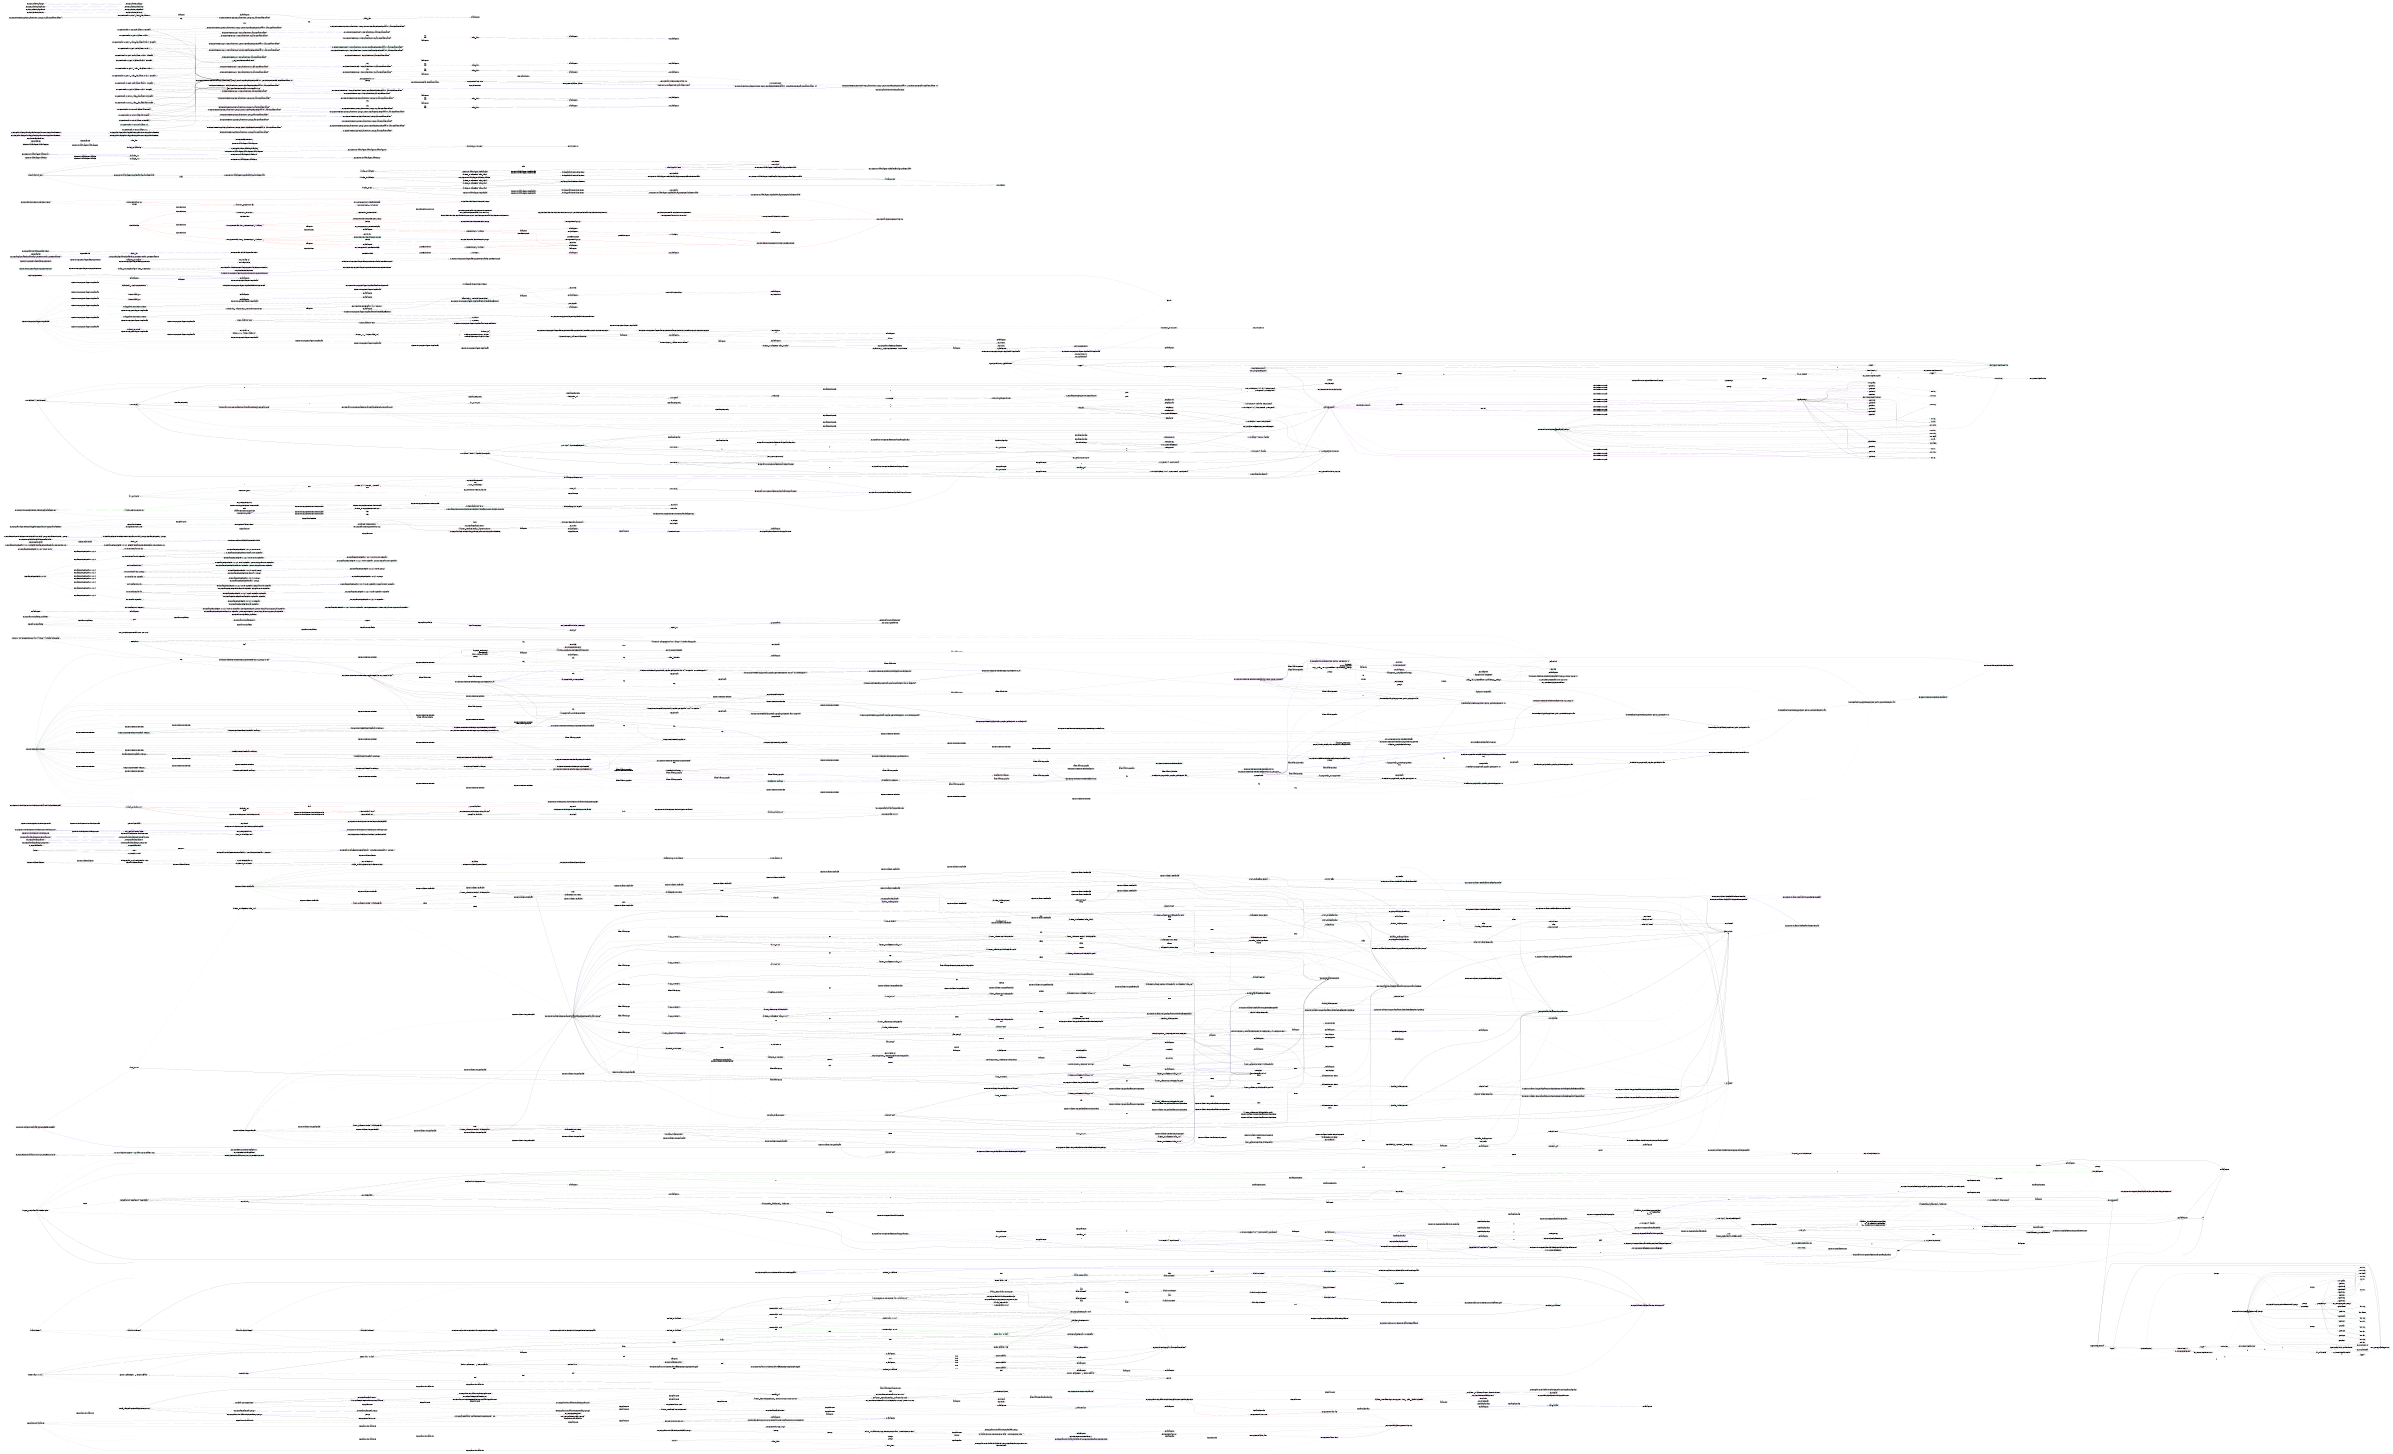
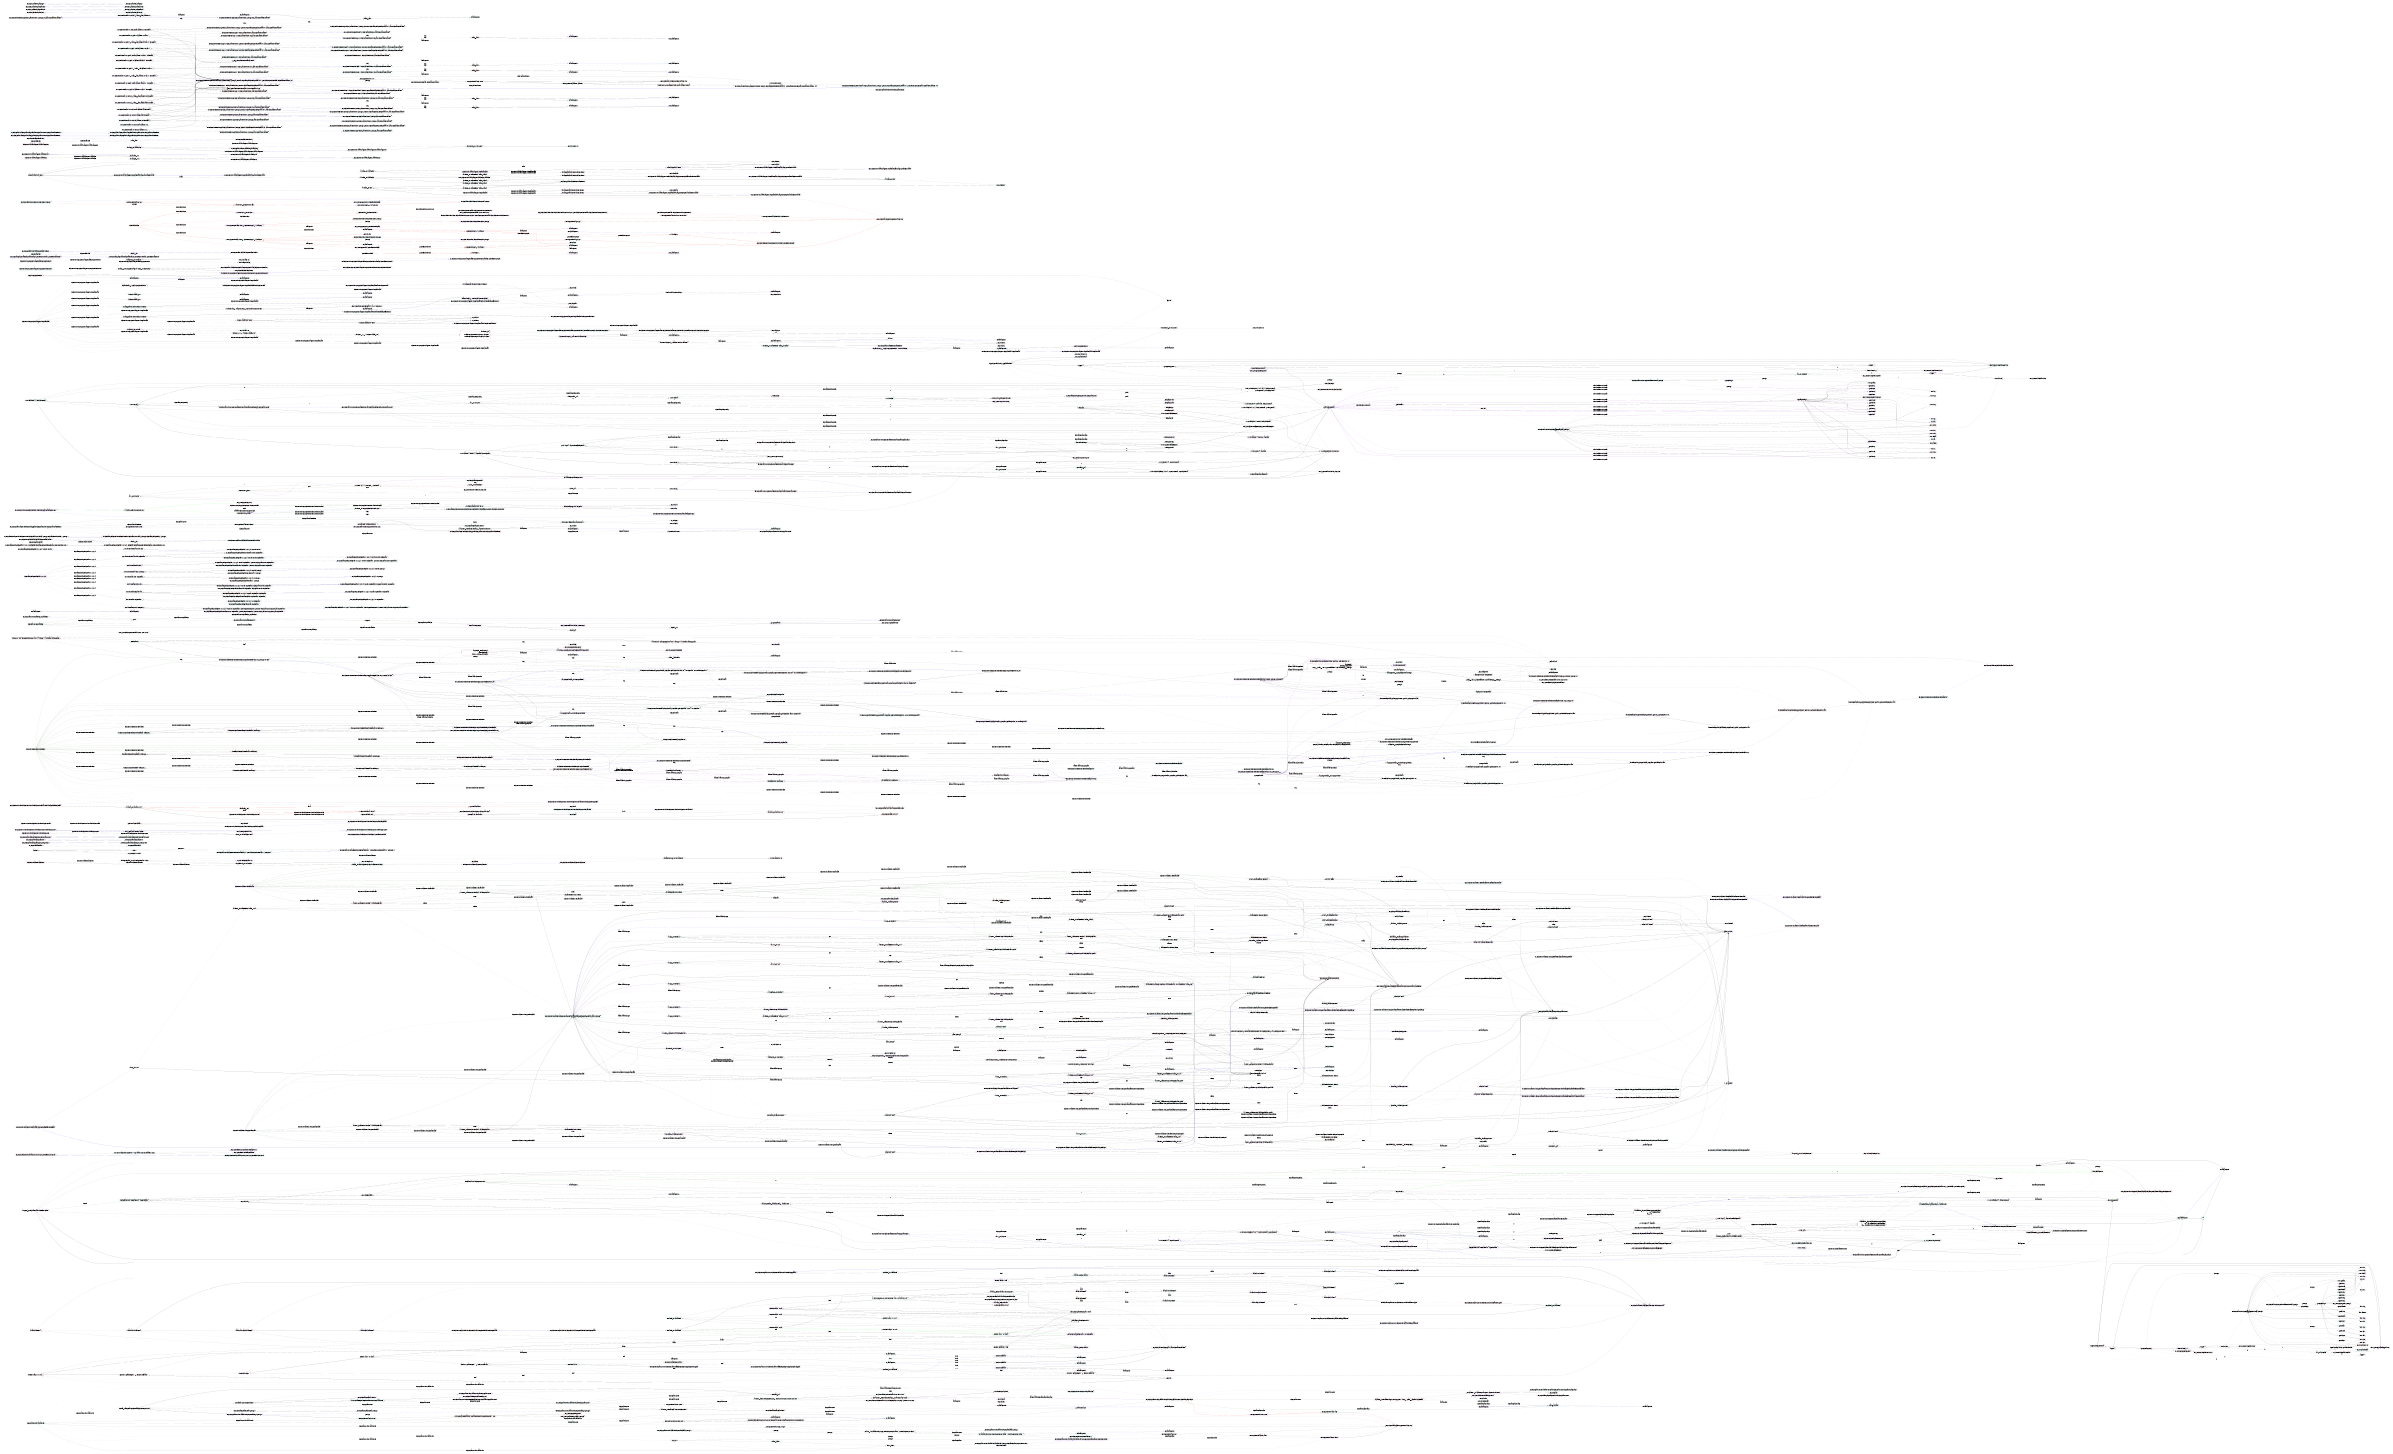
none -> (1001, 402)
(86, 572) -> (82, 568)
(244, 1153) -> (244, 1153)
